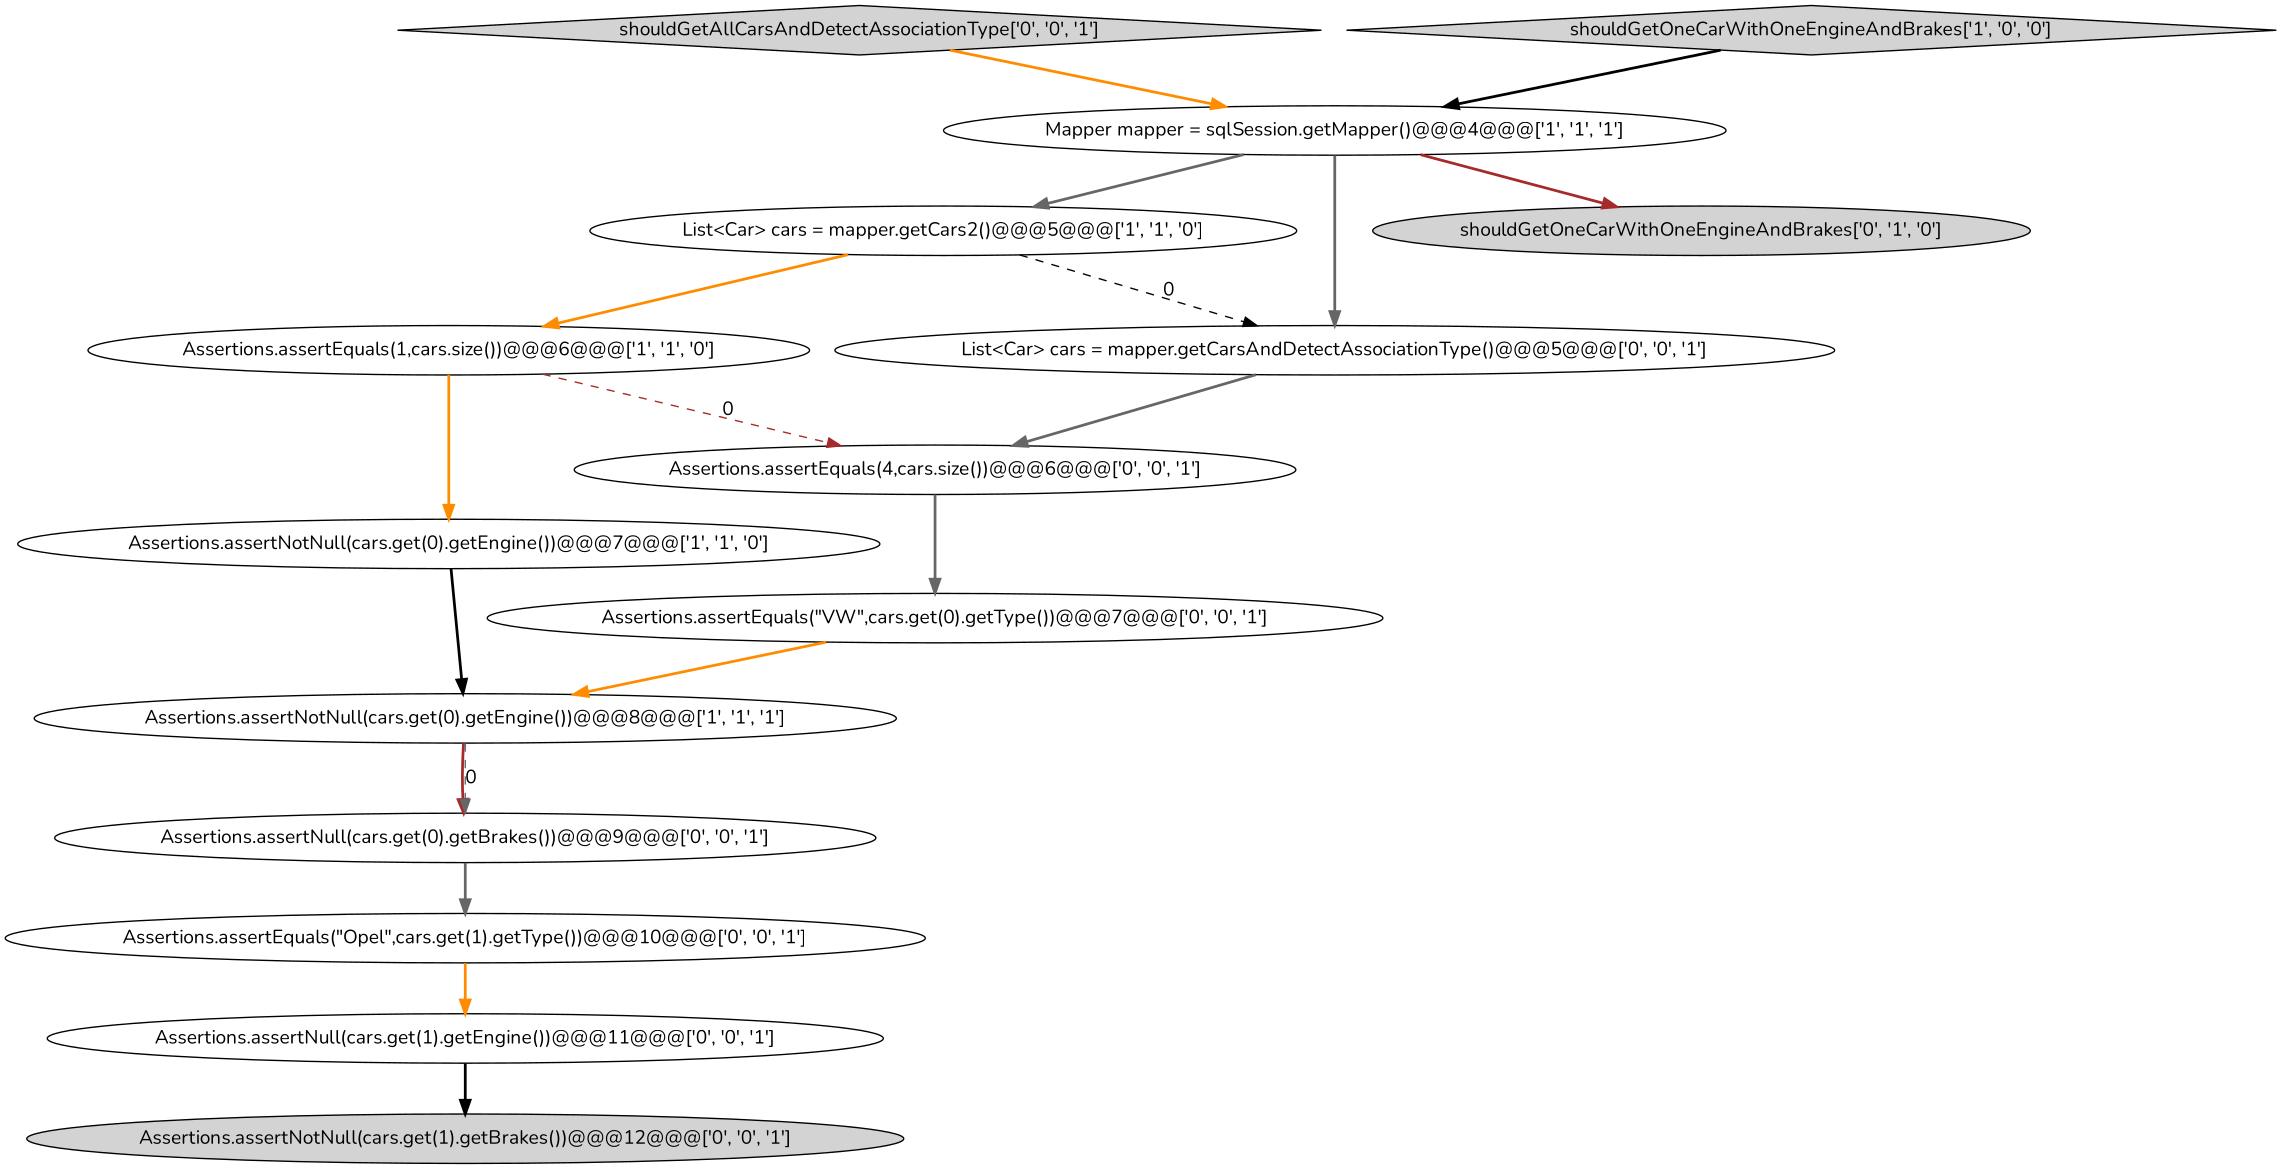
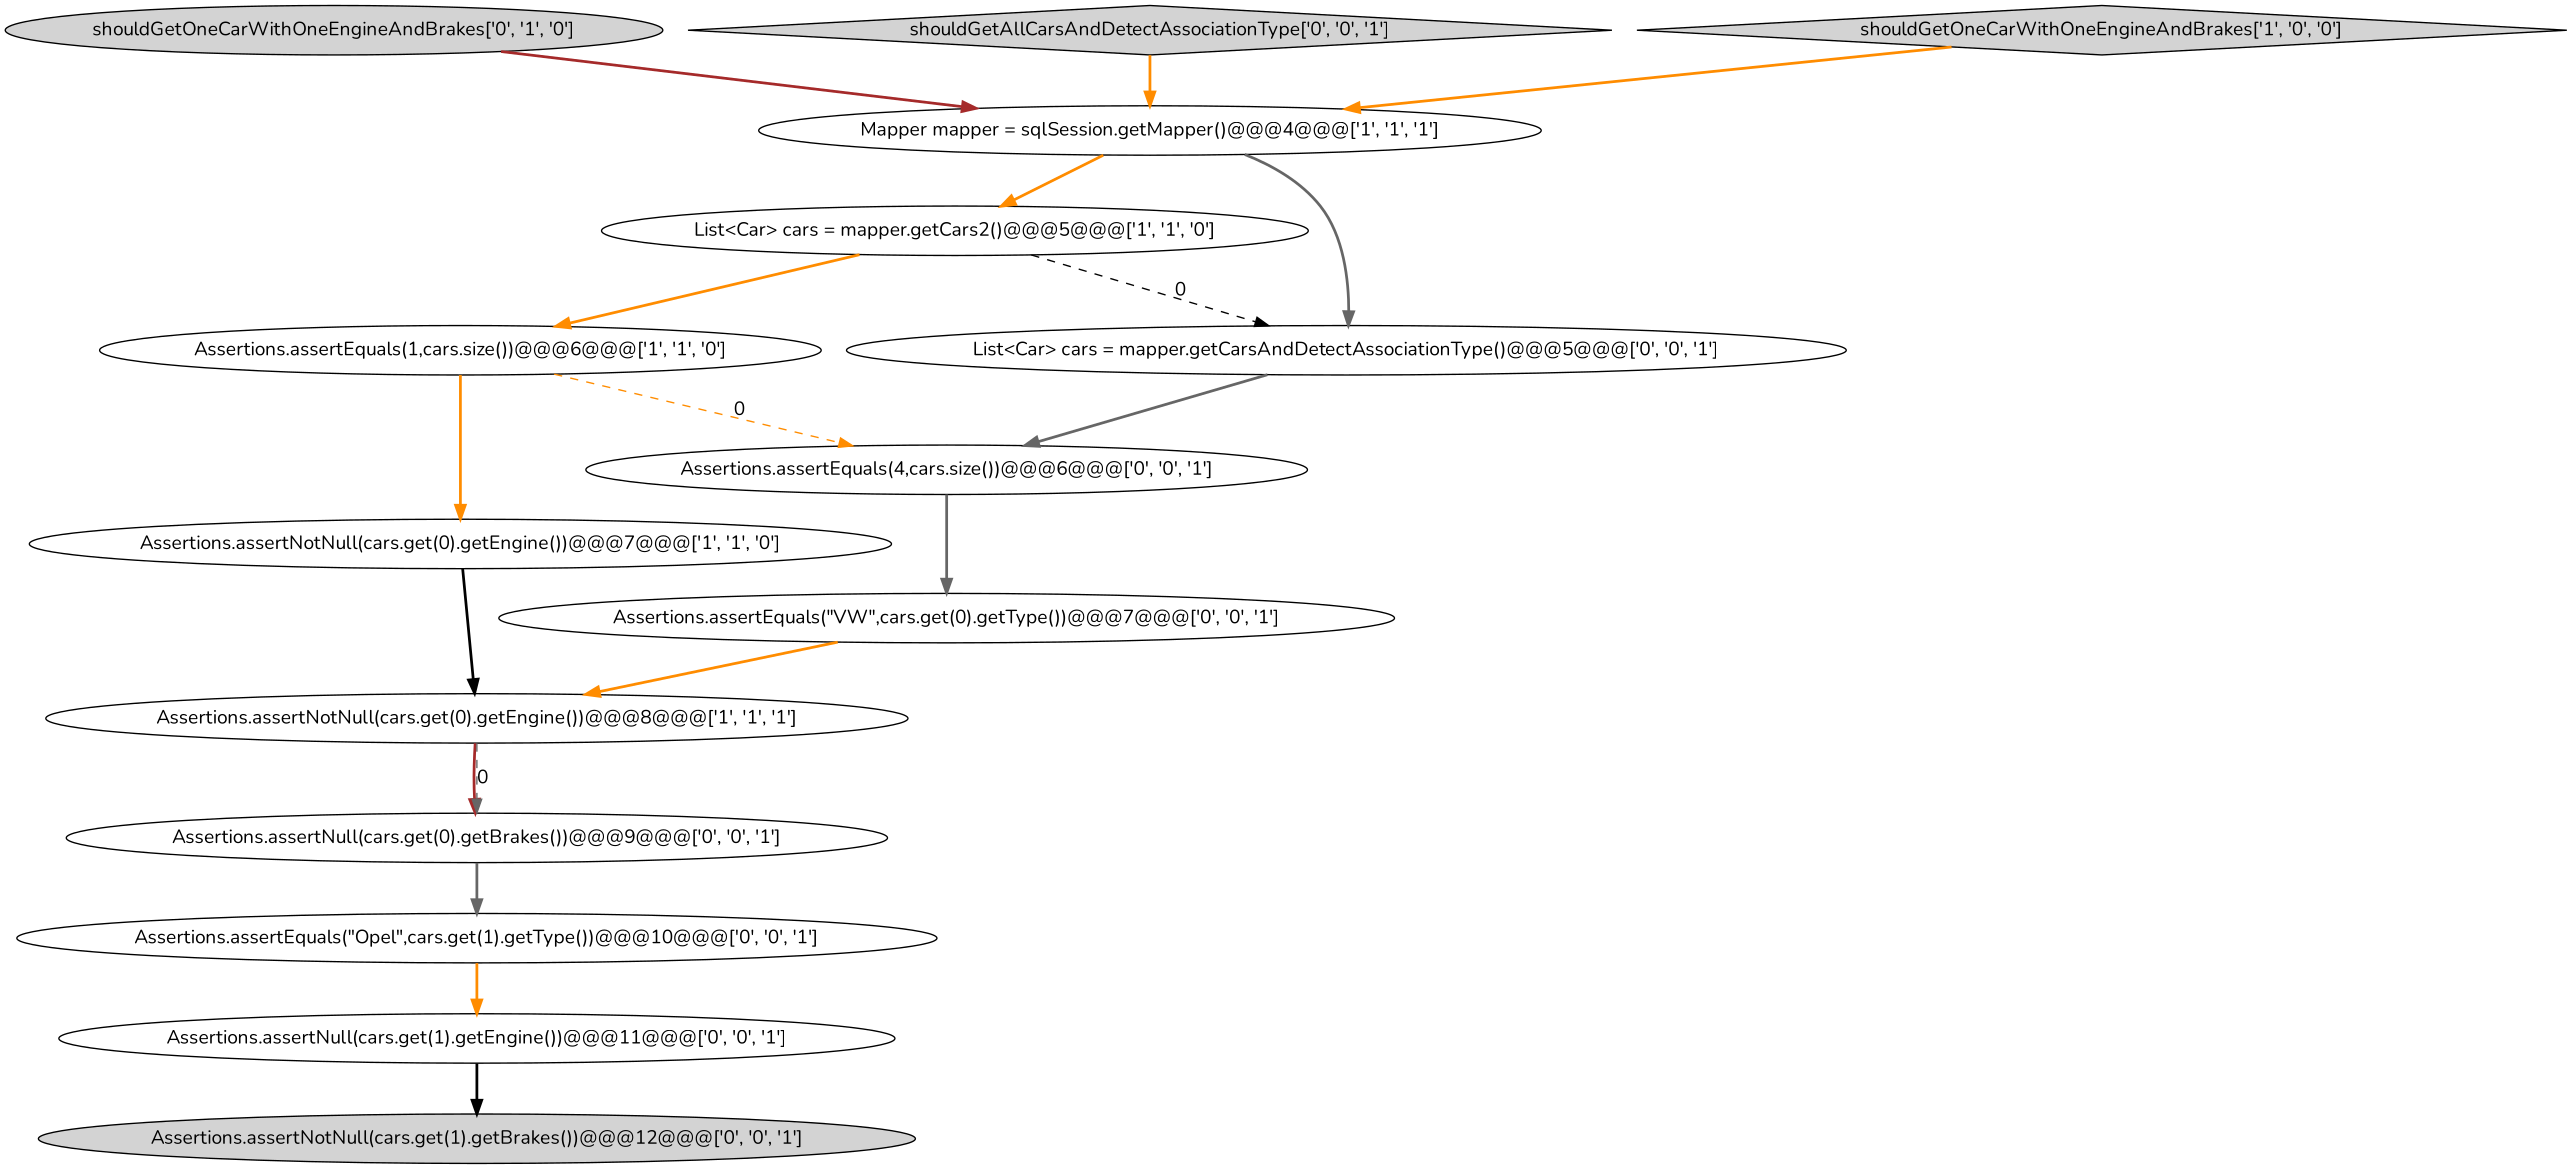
(1589, 77) -> (1656, 77)
(1146, 179) -> (1058, 178)
(1512, 179) -> (732, 79)
(685, 408) -> (697, 408)
